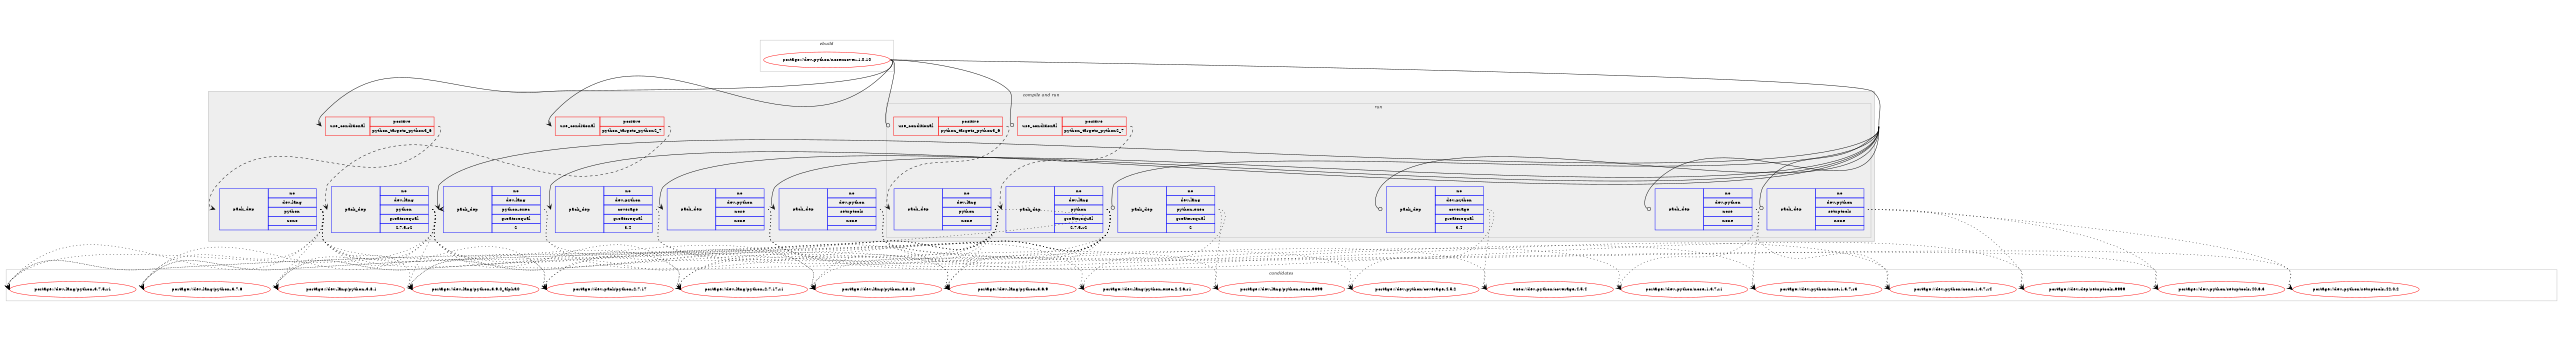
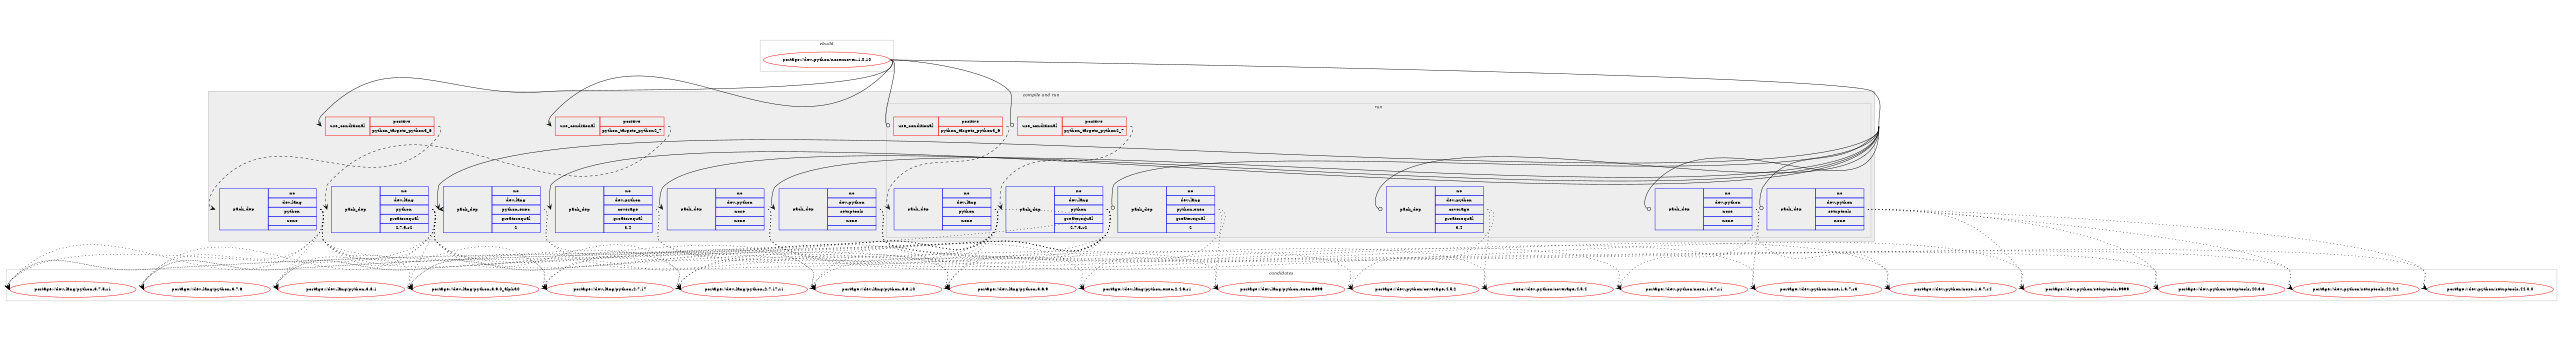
(610, 289) -> (610, 289)
(1953, 289) -> (1953, 289)
(2087, 289) -> (2087, 289)
none -> (2490, 289)
